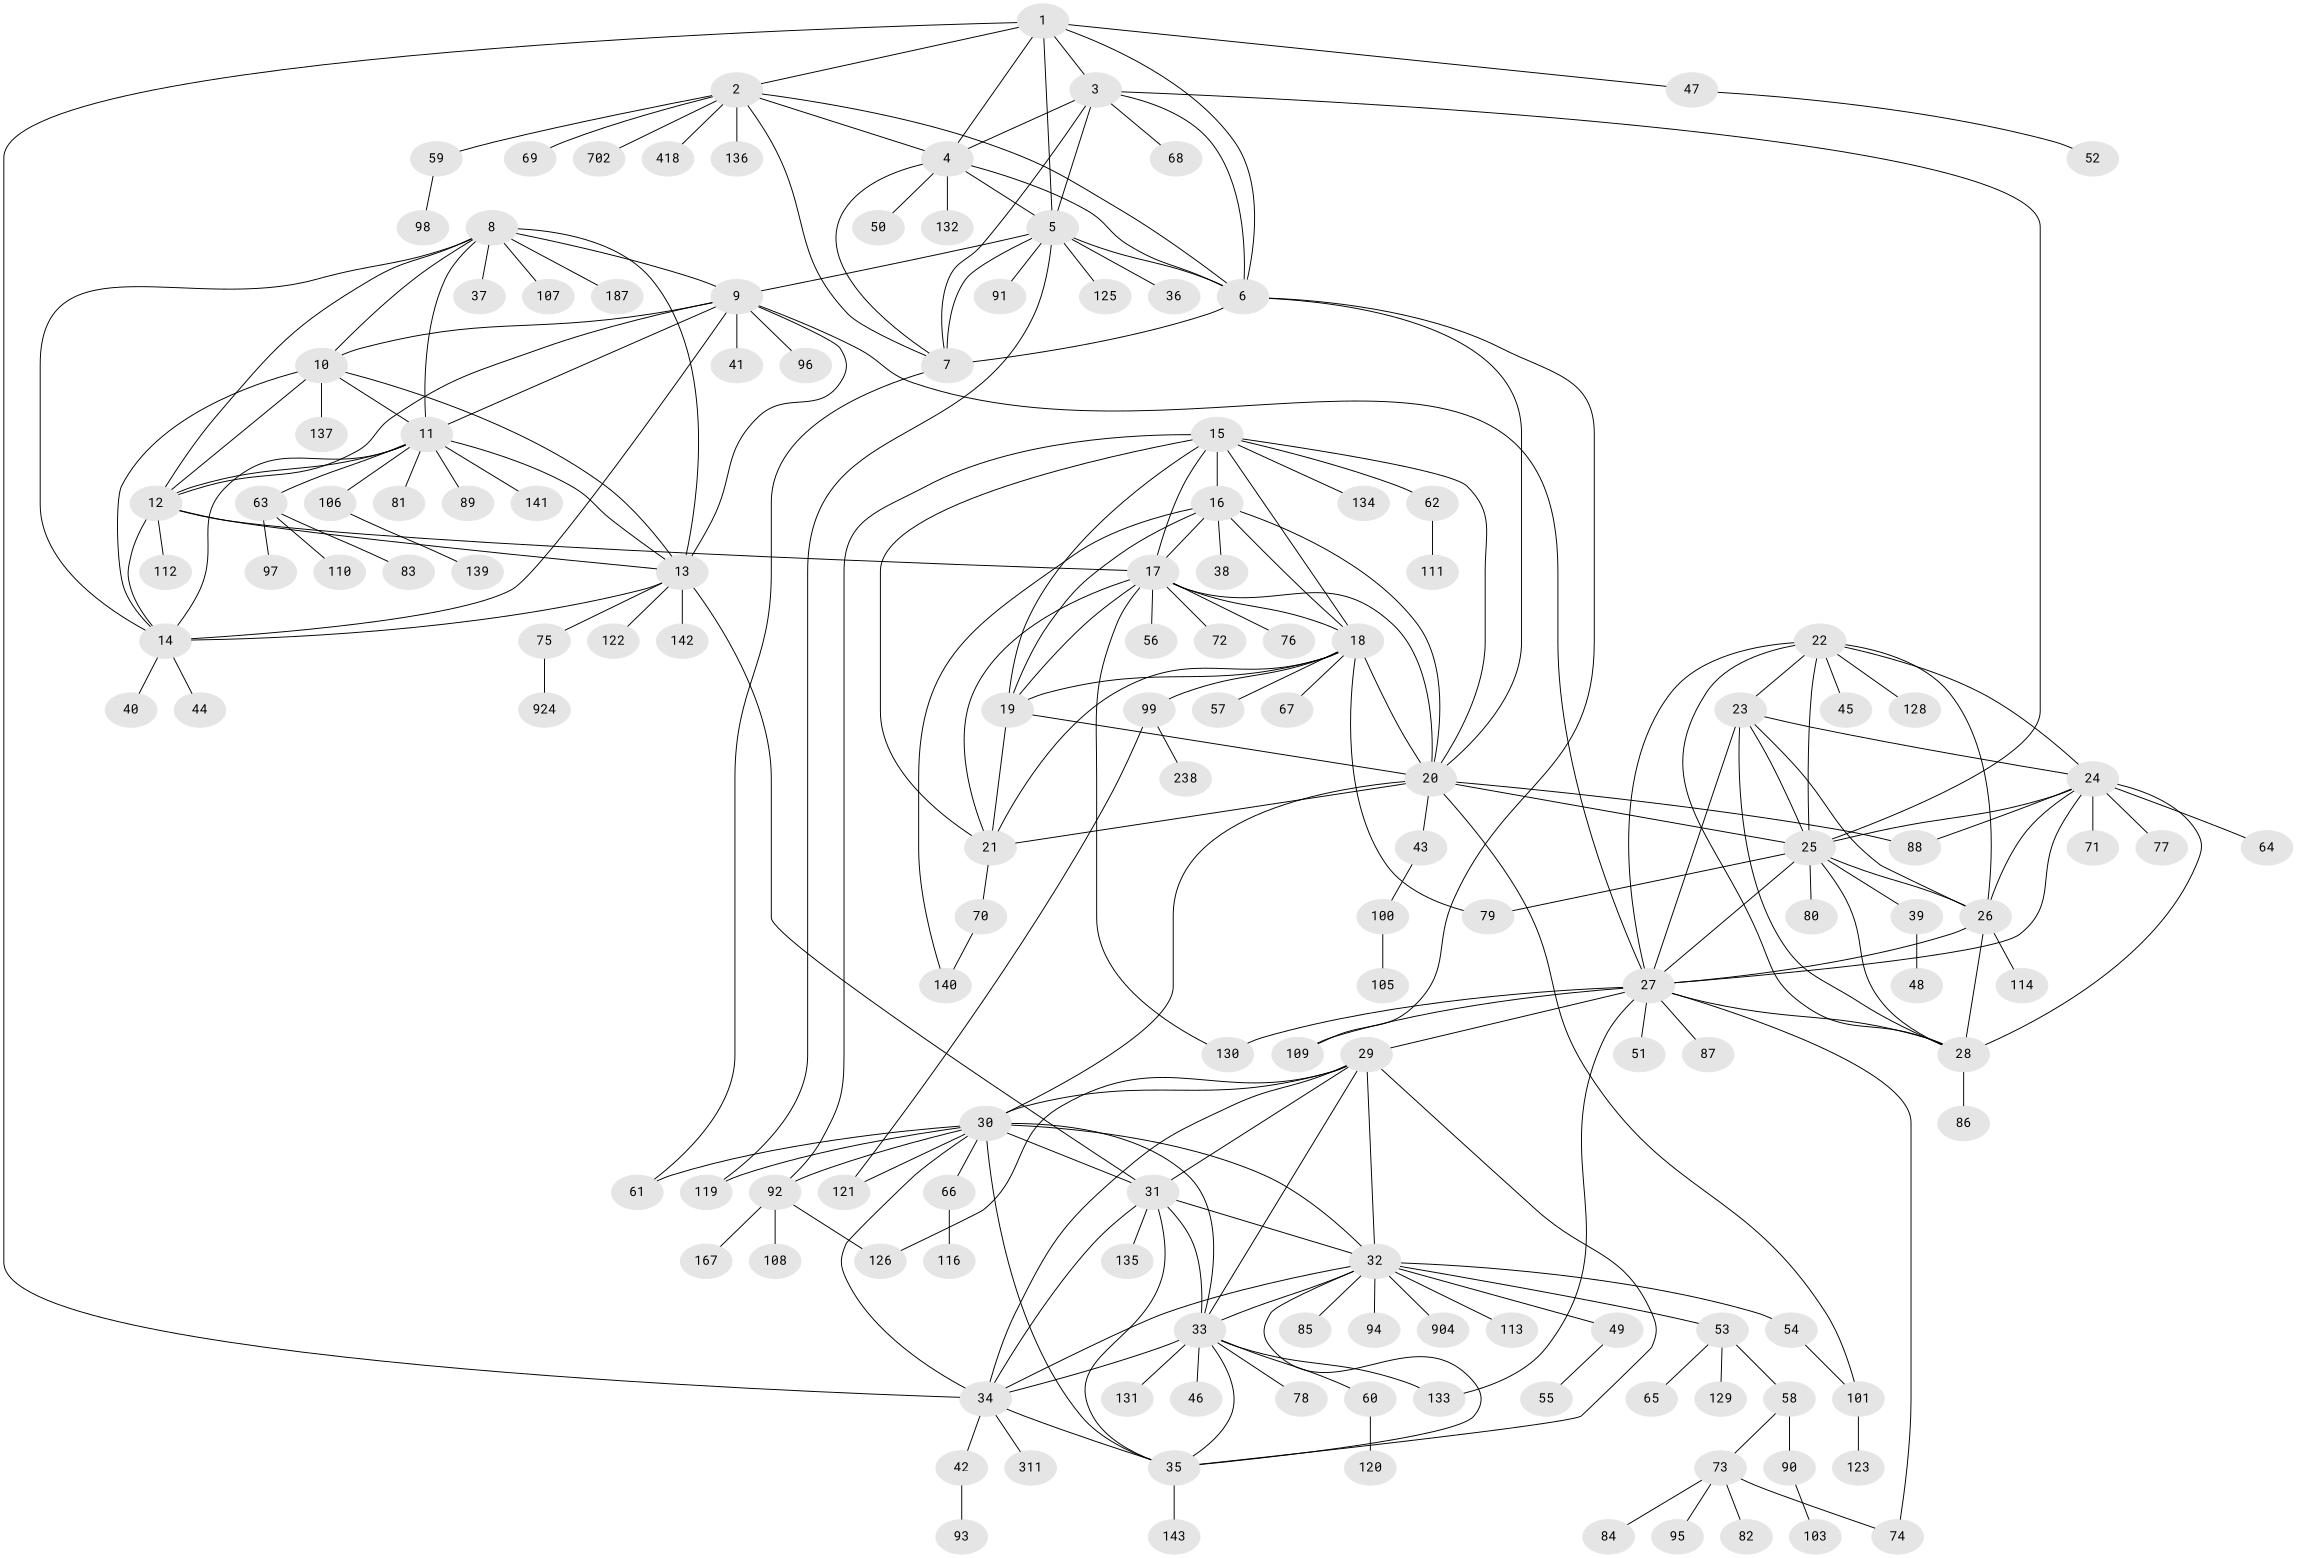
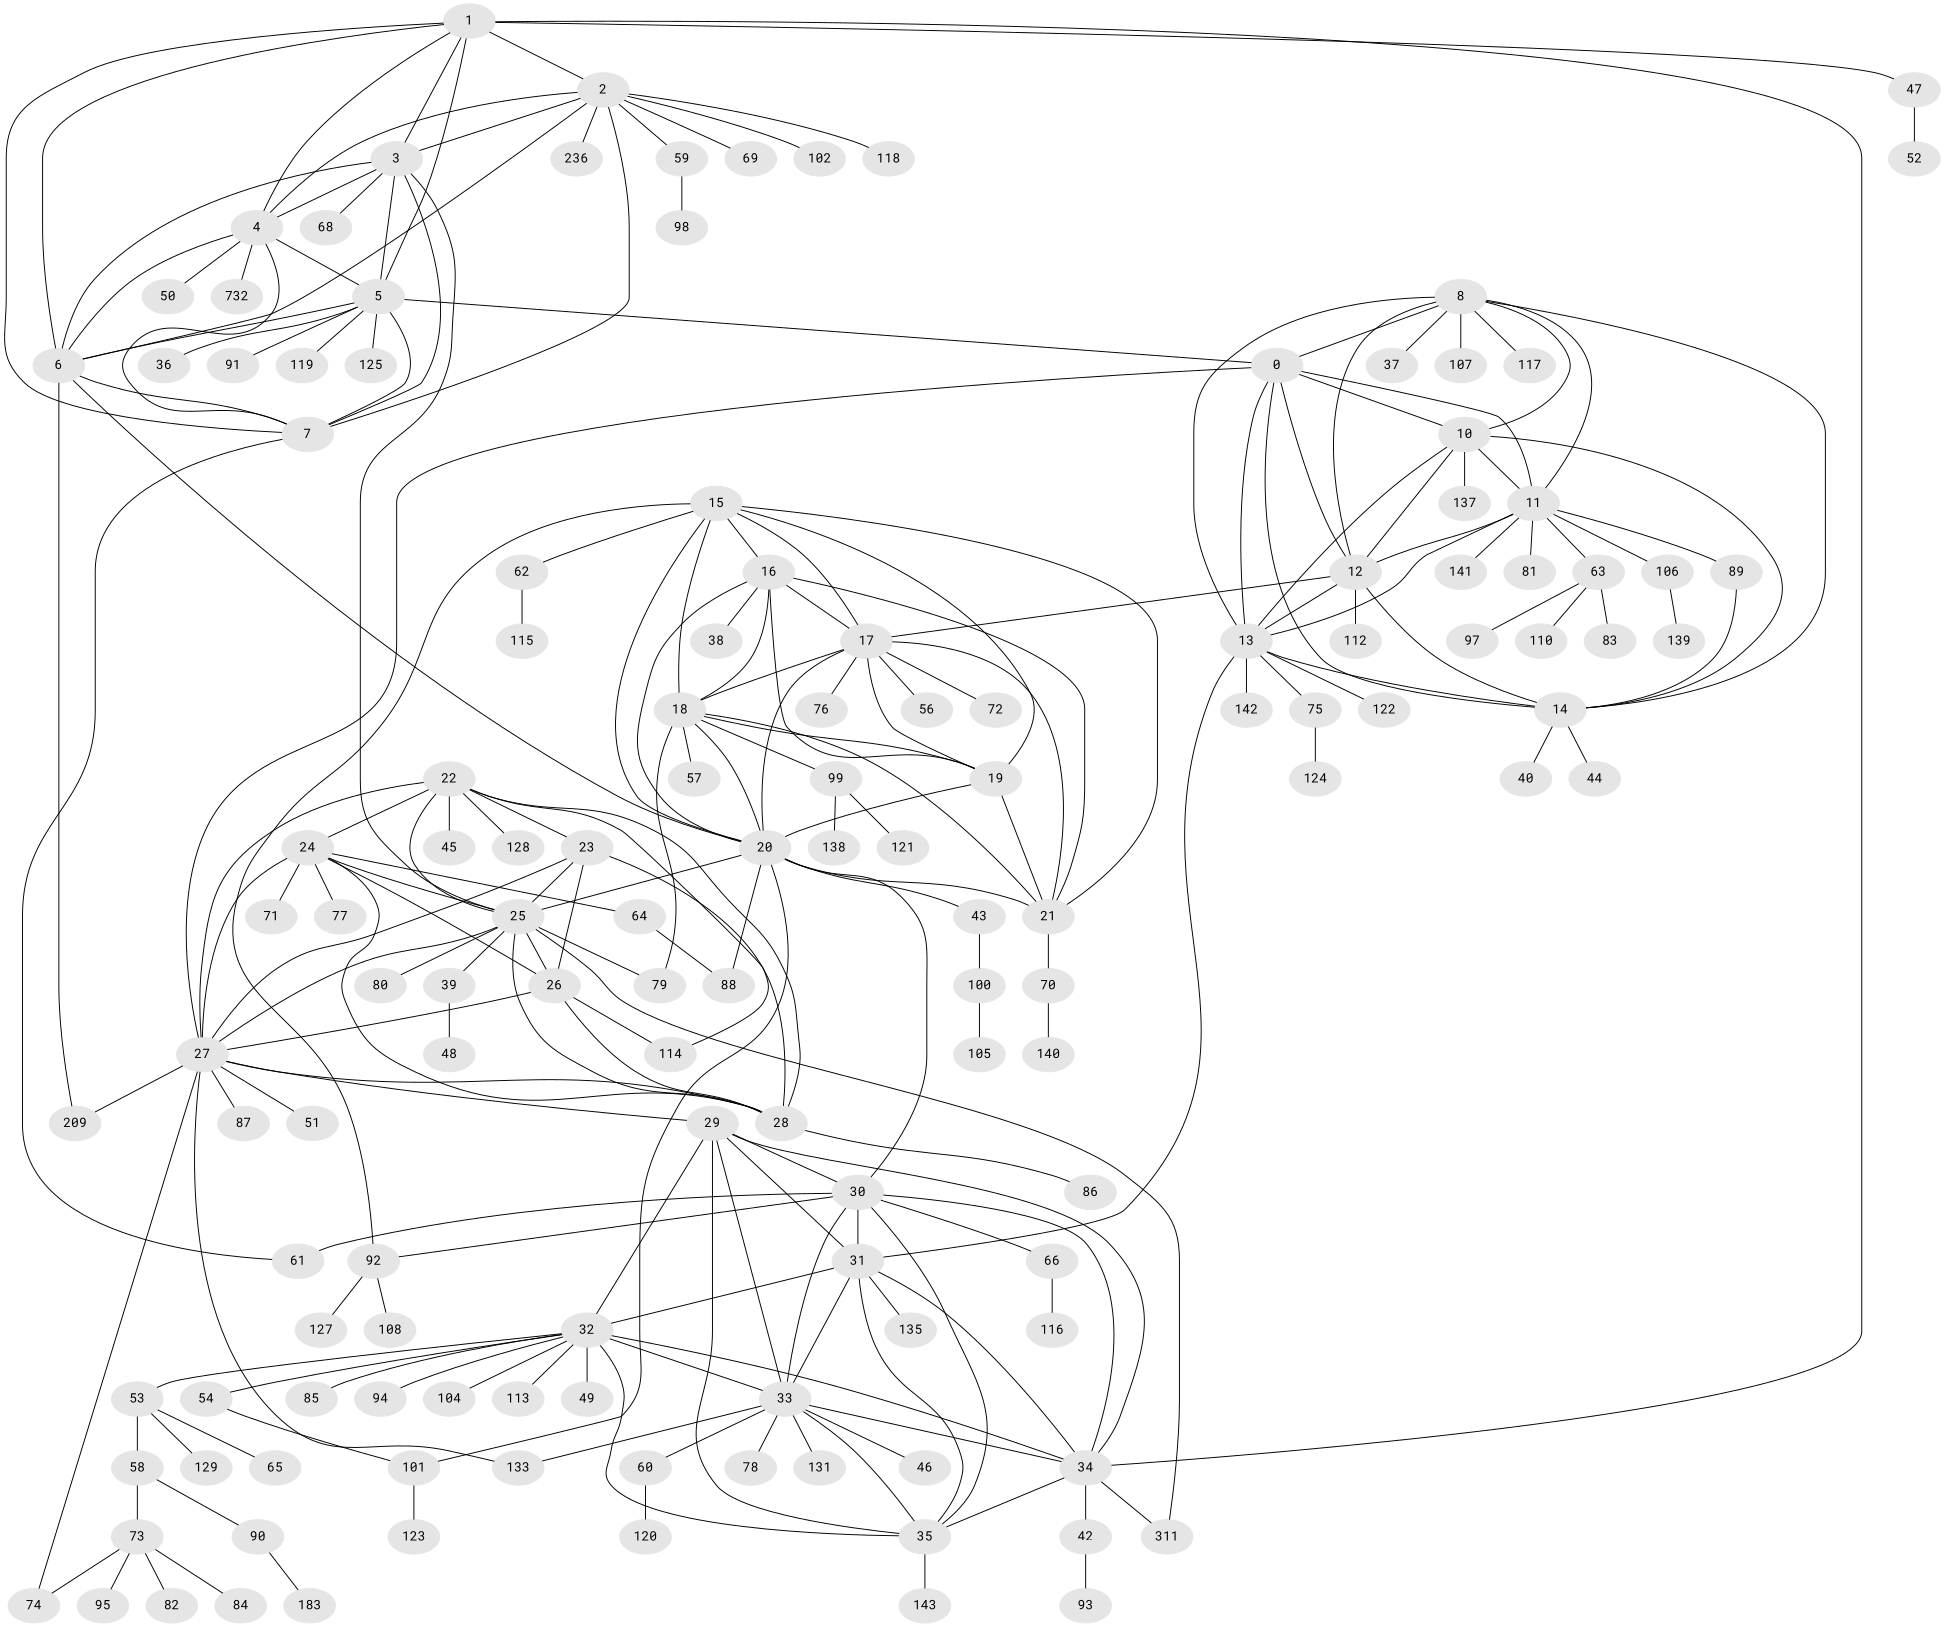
none -> (500, 124)
(599, 159) -> (820, 159)
(668, 159) -> (889, 159)
(737, 159) -> (577, 159)
none -> (6, 162)
(947, 228) -> (237, 297)
(617, 297) -> (1530, 366)
(737, 297) -> (1277, 366)
(737, 366) -> none
(806, 366) -> none
(256, 466) -> (1688, 678)
(1364, 503) -> none
(1433, 572) -> (522, 641)
(943, 671) -> (1042, 660)
(545, 710) -> (1315, 779)
(1287, 710) -> none
(1973, 736) -> (663, 868)
(1916, 747) -> none
(1186, 779) -> (834, 848)
(2001, 816) -> (684, 951)
(1228, 1055) -> none
(1298, 1055) -> (75, 1123)
none -> (997, 1118)
(842, 1148) -> none
(1199, 1153) -> none
(915, 1158) -> none
(706, 1261) -> (321, 1330)
(880, 1261) -> none
(1443, 1330) -> (449, 1399)
(1546, 1399) -> none
(1815, 1537) -> (310, 1606)
